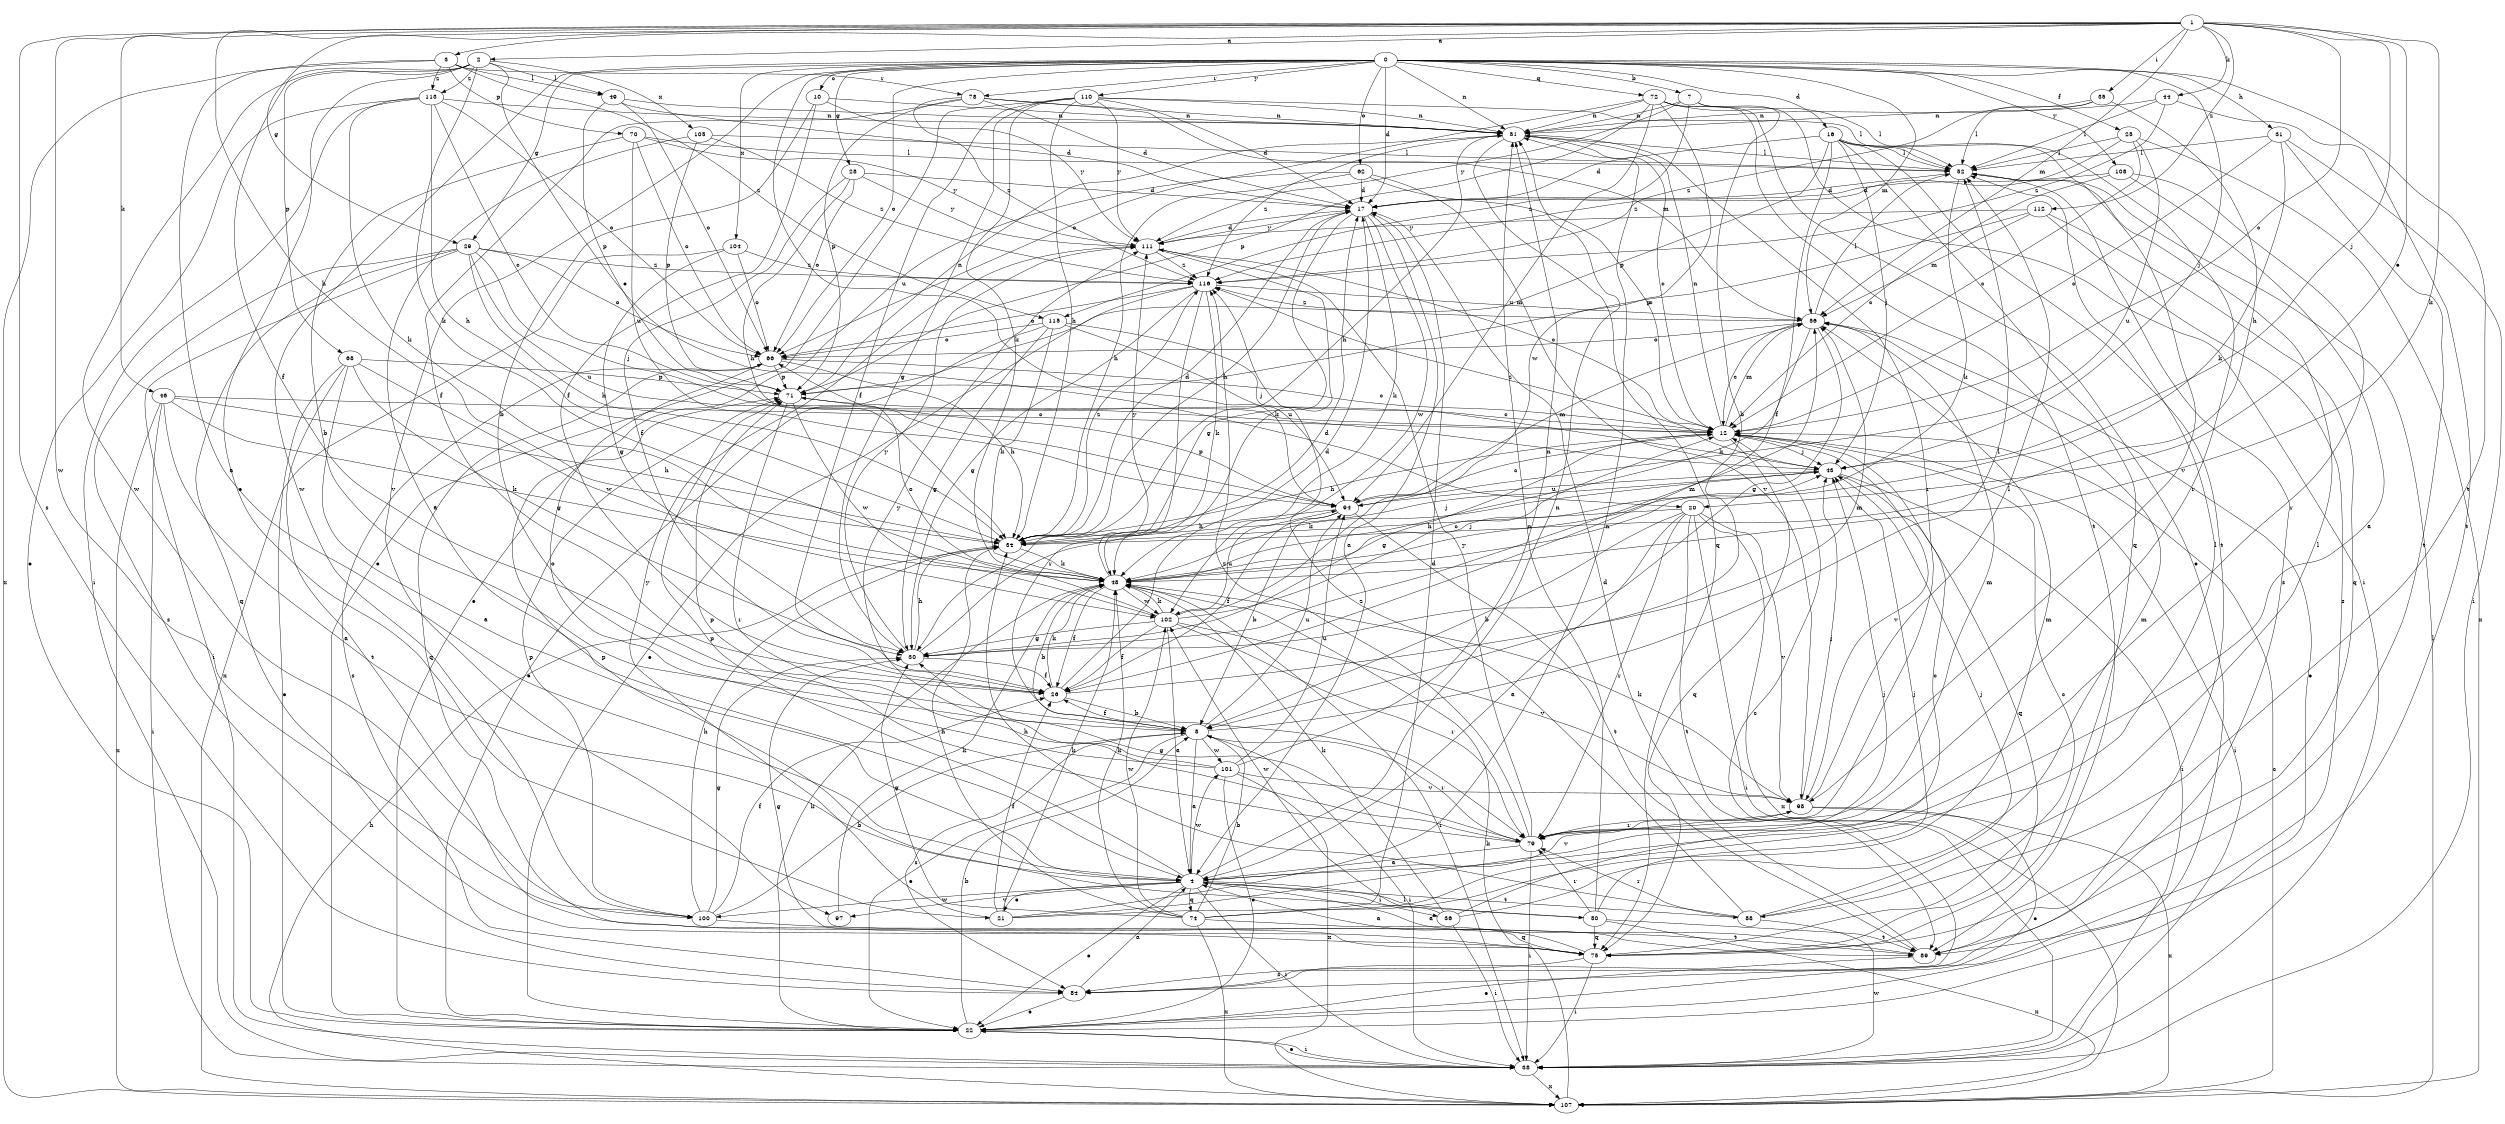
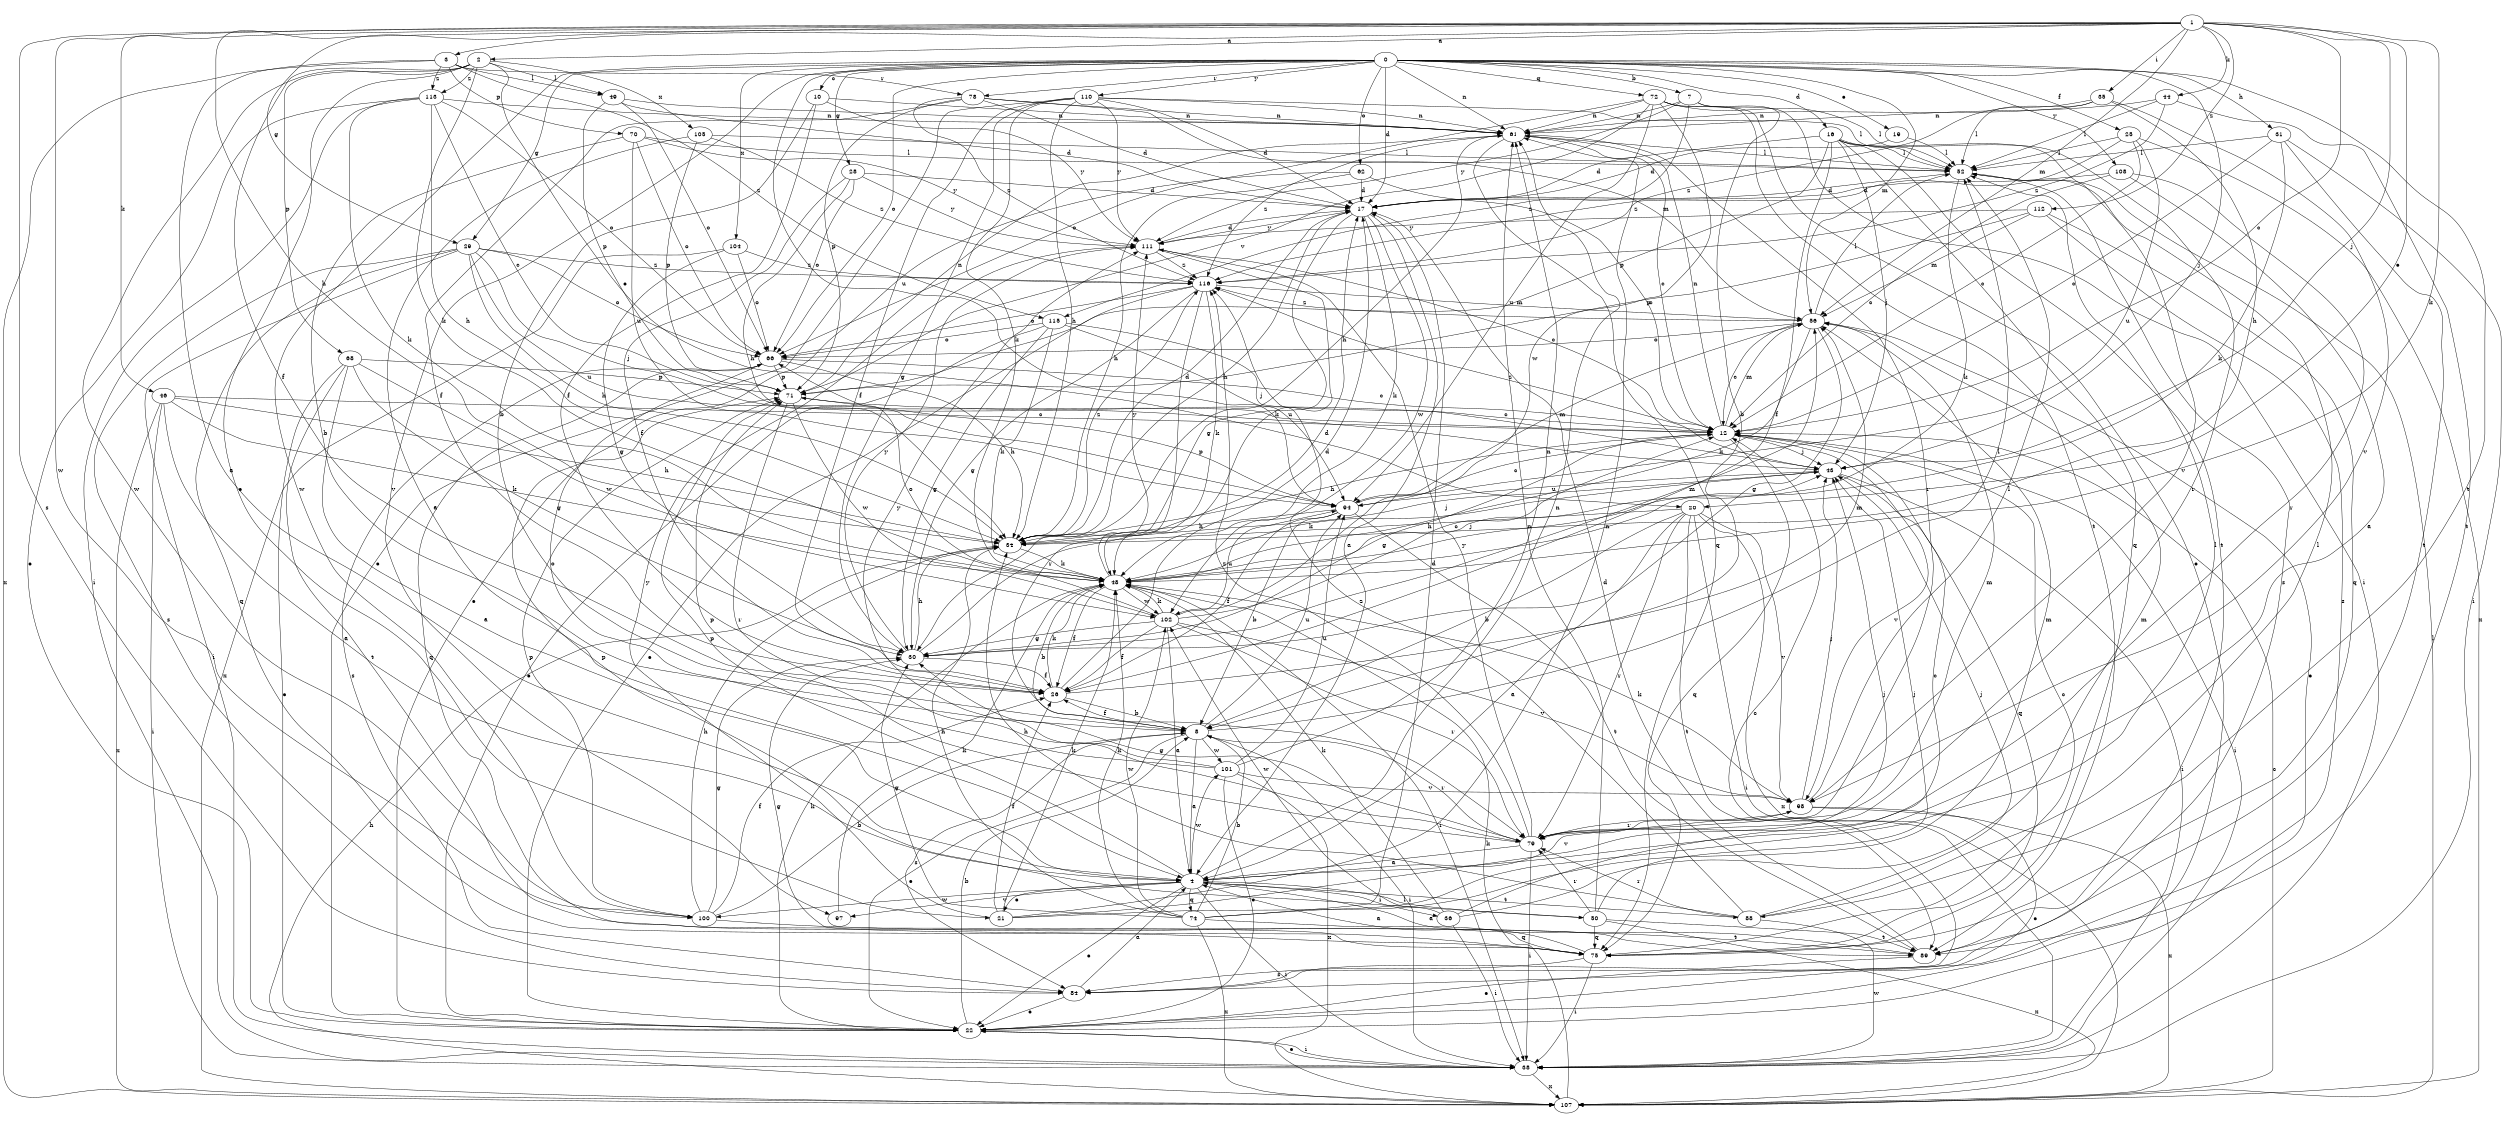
(1514, 135) -> (1514, 135)
none -> (1897, 135)
(1243, 247) -> (1243, 247)
(1668, 449) -> (2318, 519)
